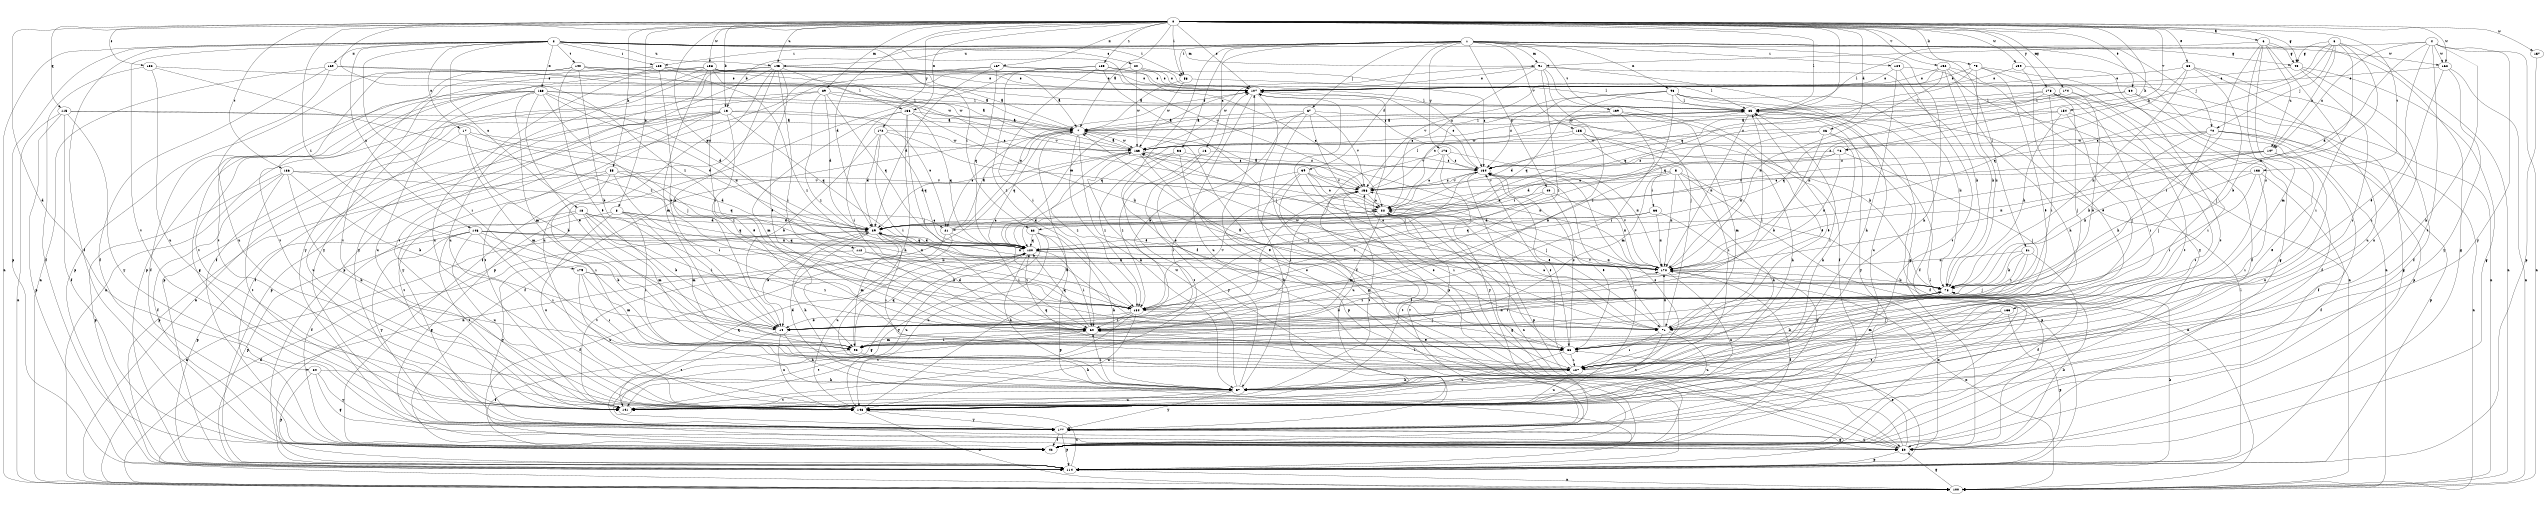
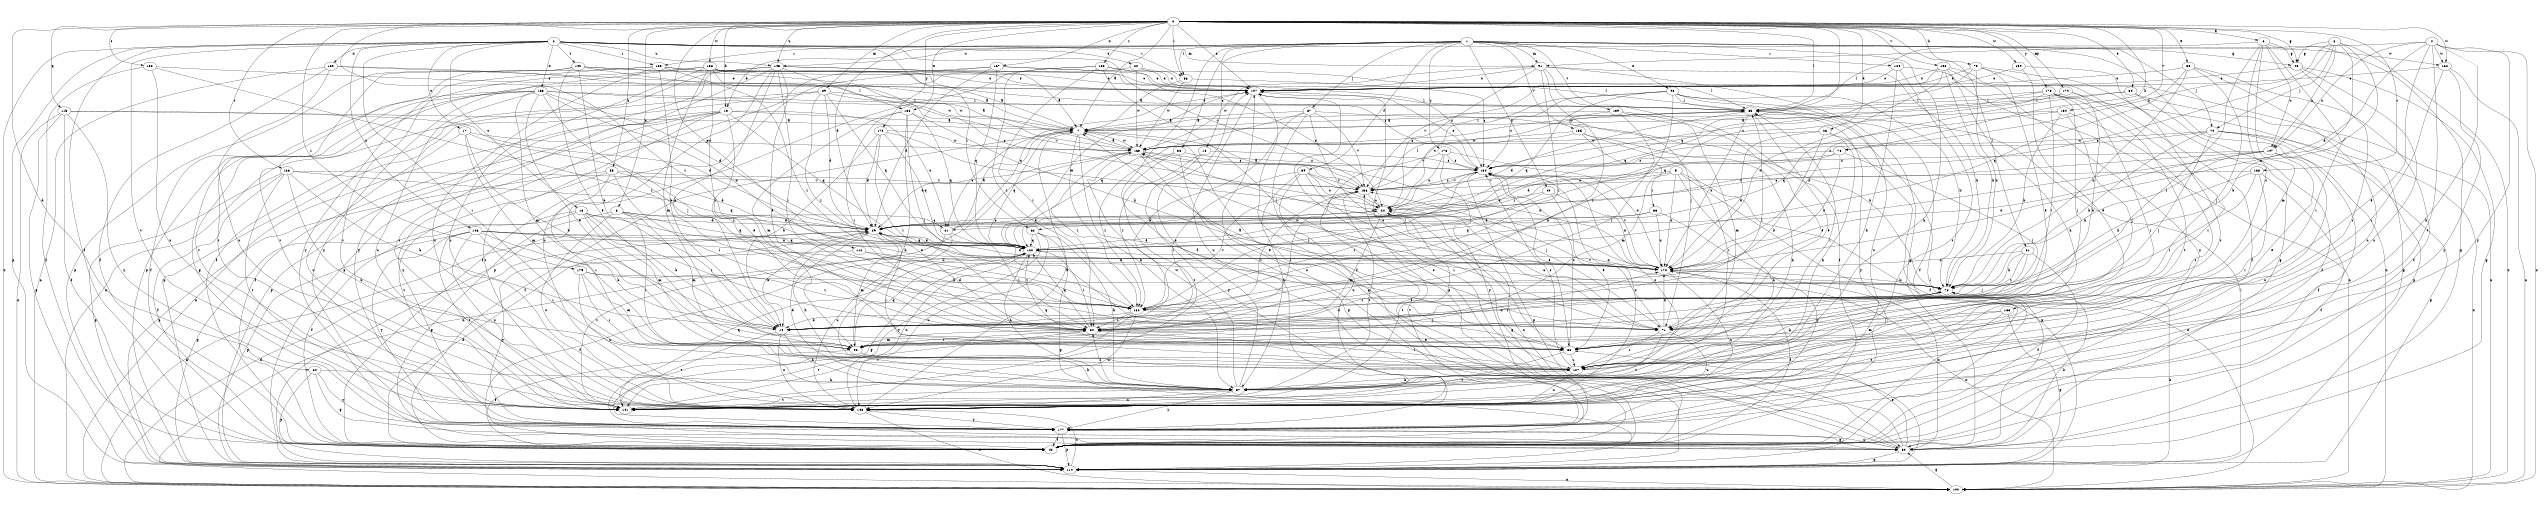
(2537, 54) -> none
(996, 120) -> none
none -> (388, 422)
